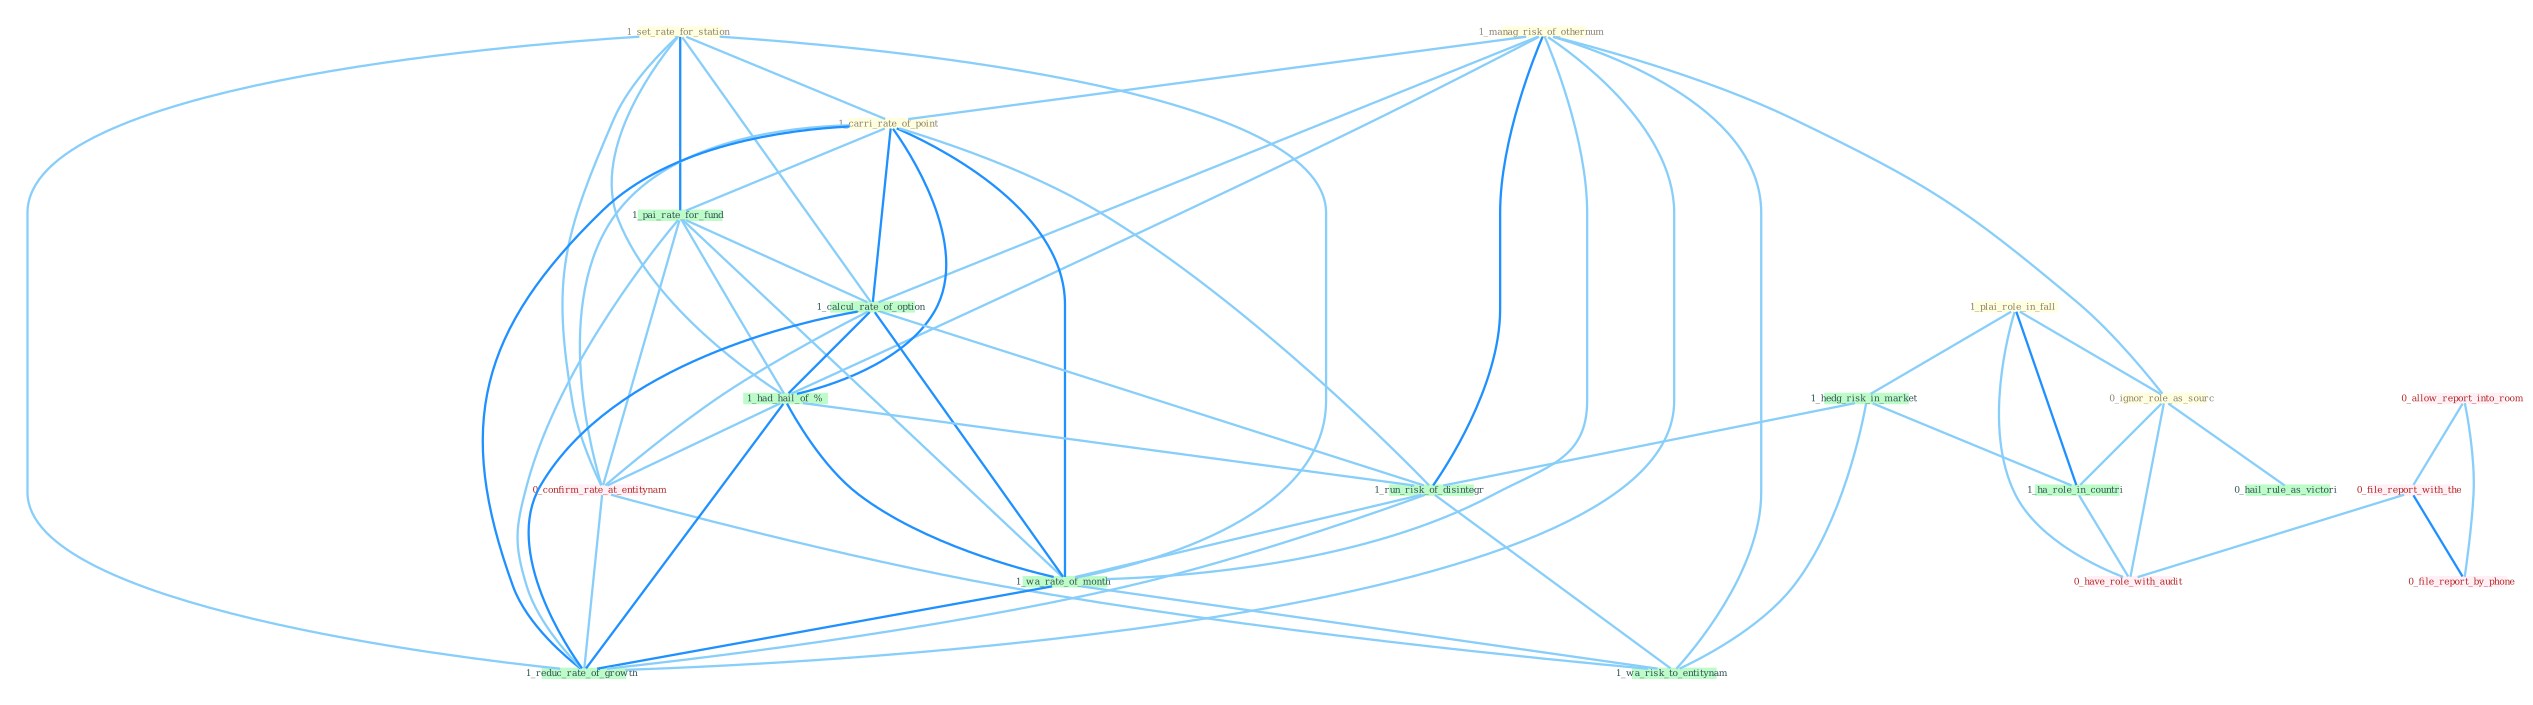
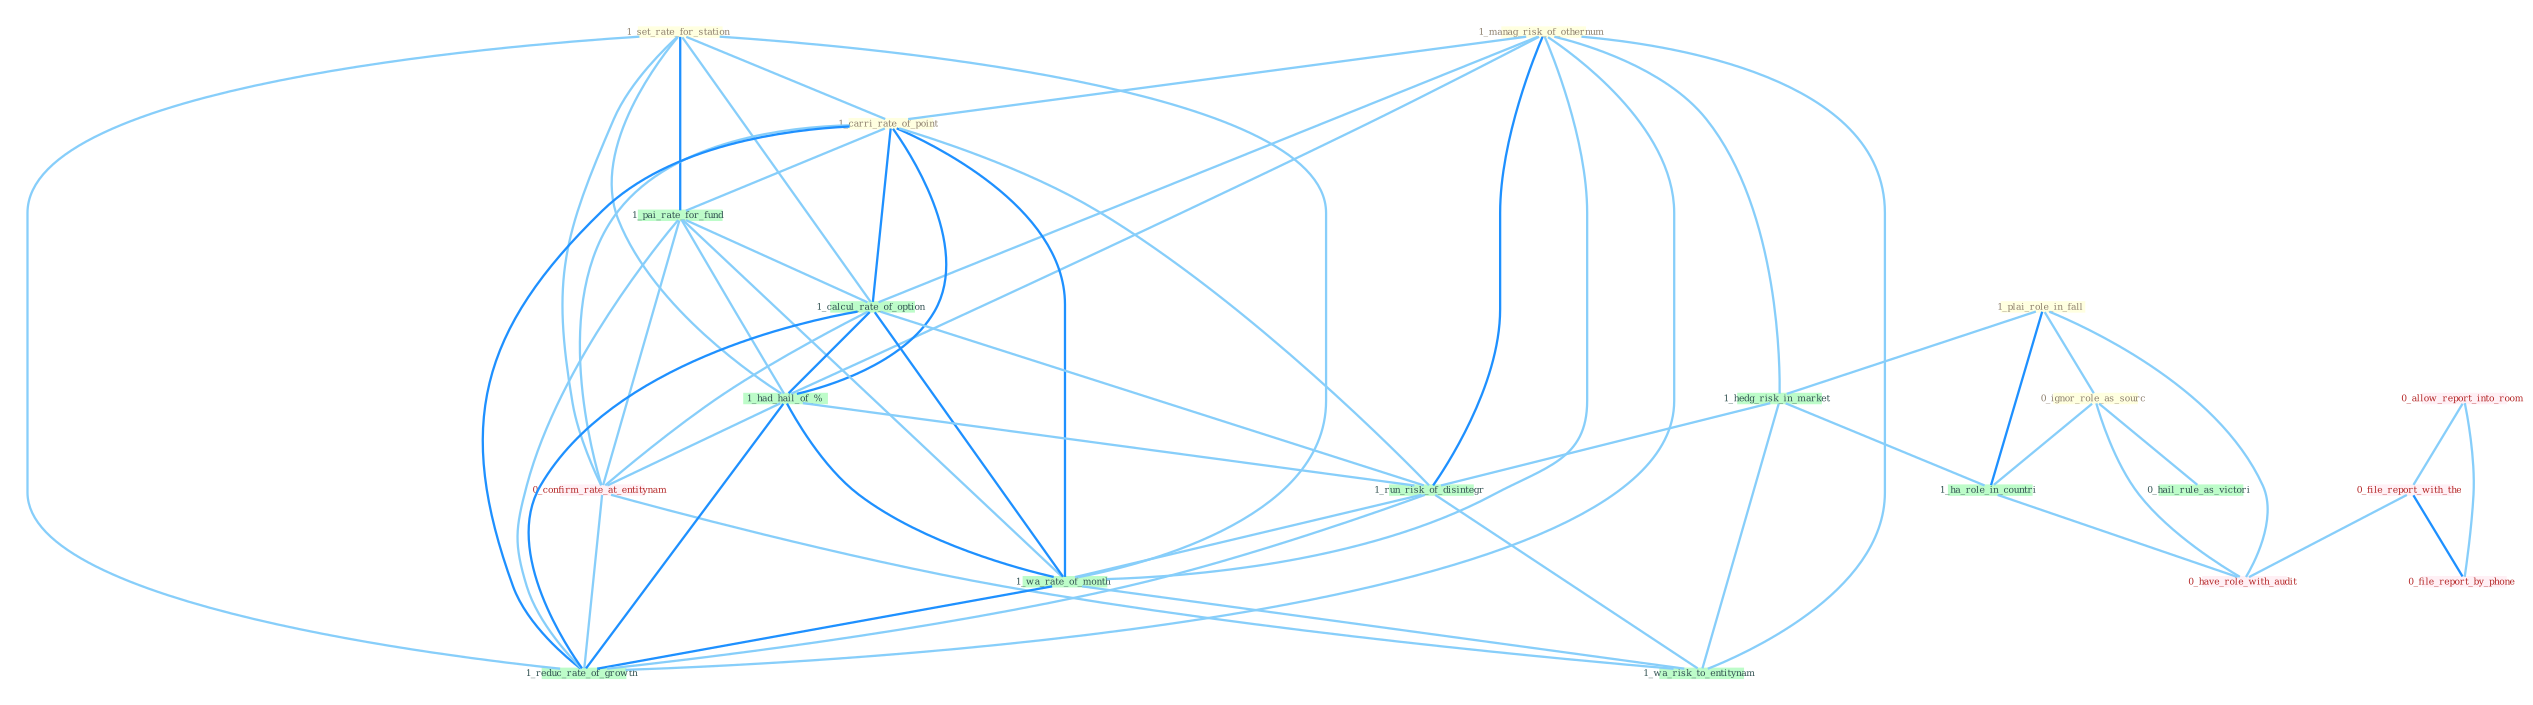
(1887, 167) -> (1736, 168)
